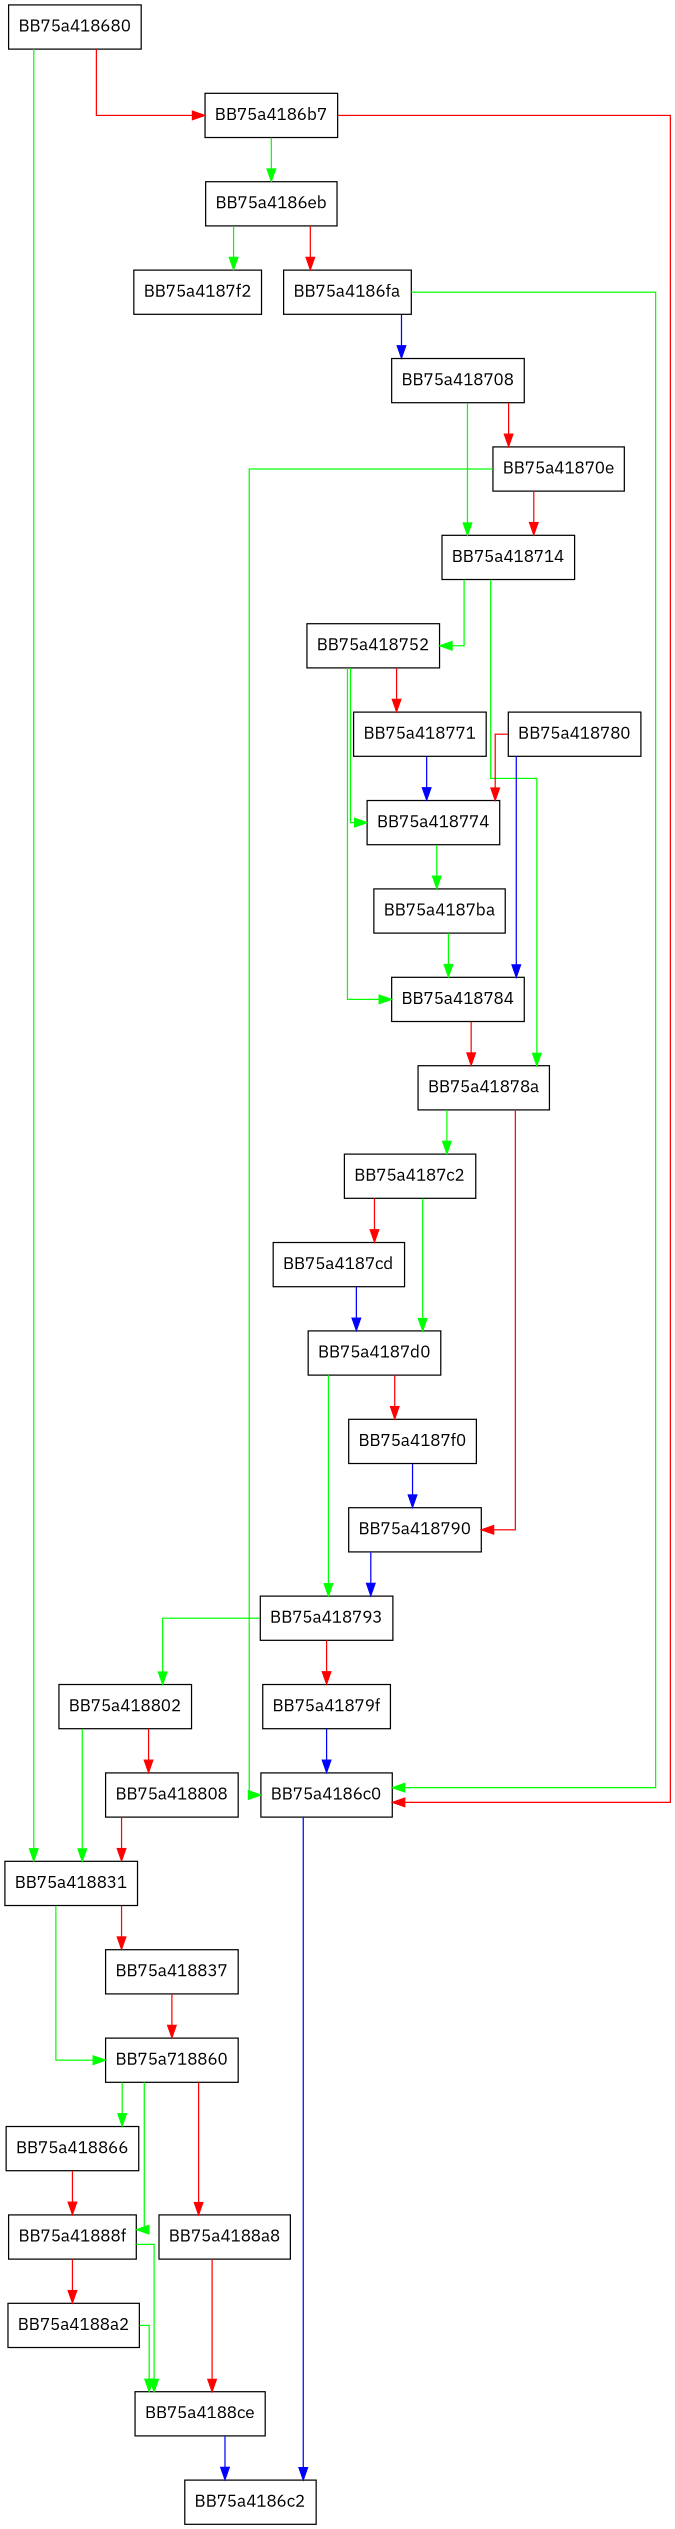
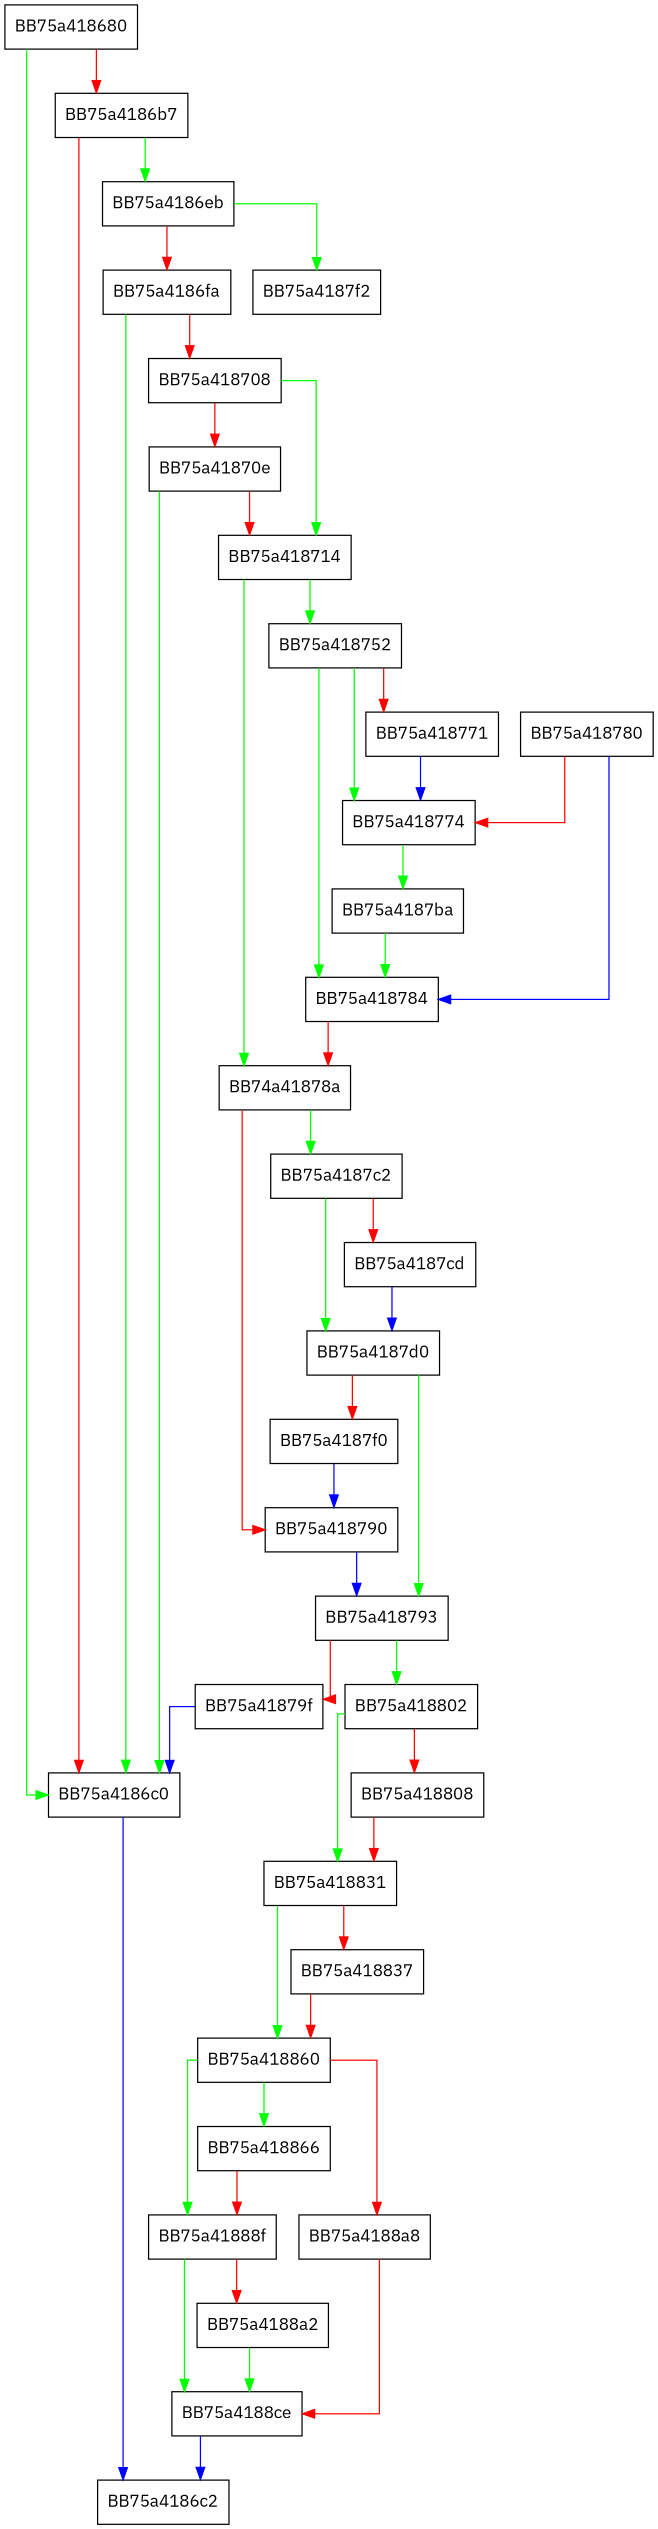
(401, 330) -> (190, 330)
(34, 949) -> (27, 927)
(484, 1088) -> (285, 1088)
(172, 2060) -> (264, 2060)
